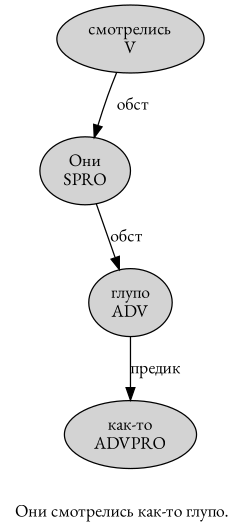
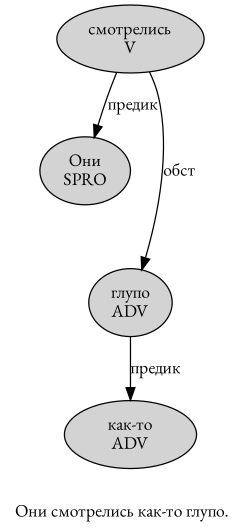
(133, 105) -> (133, 105)
(106, 230) -> (163, 165)
(130, 435) -> (130, 435)
